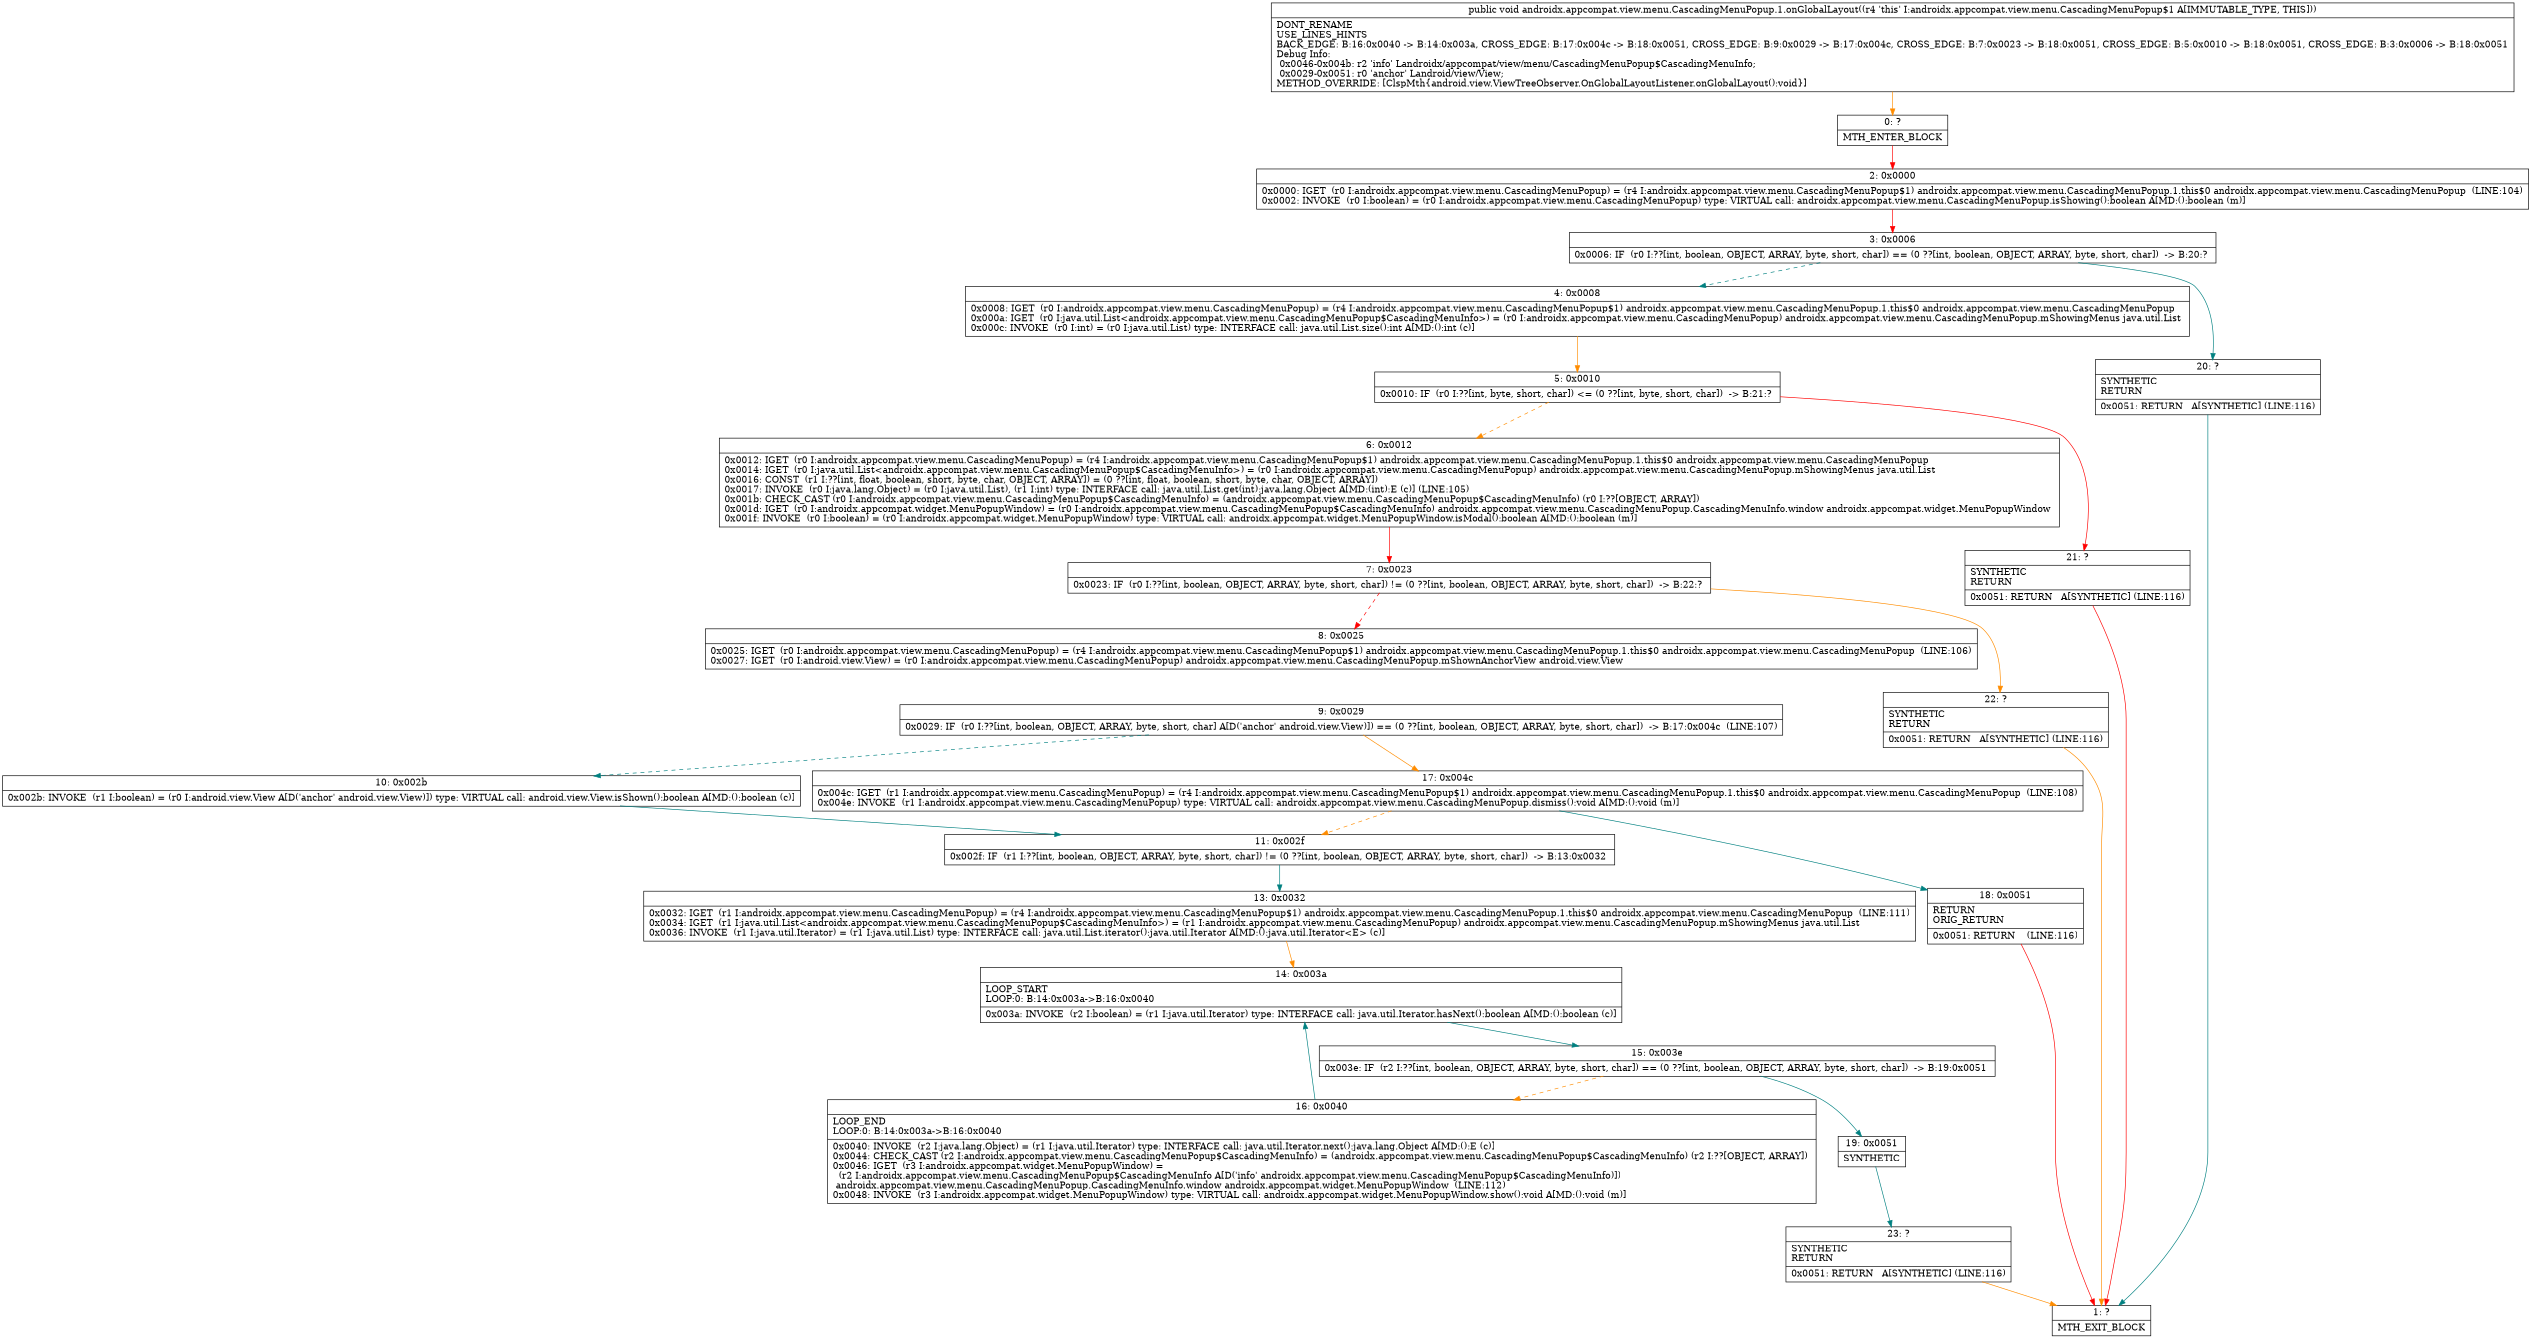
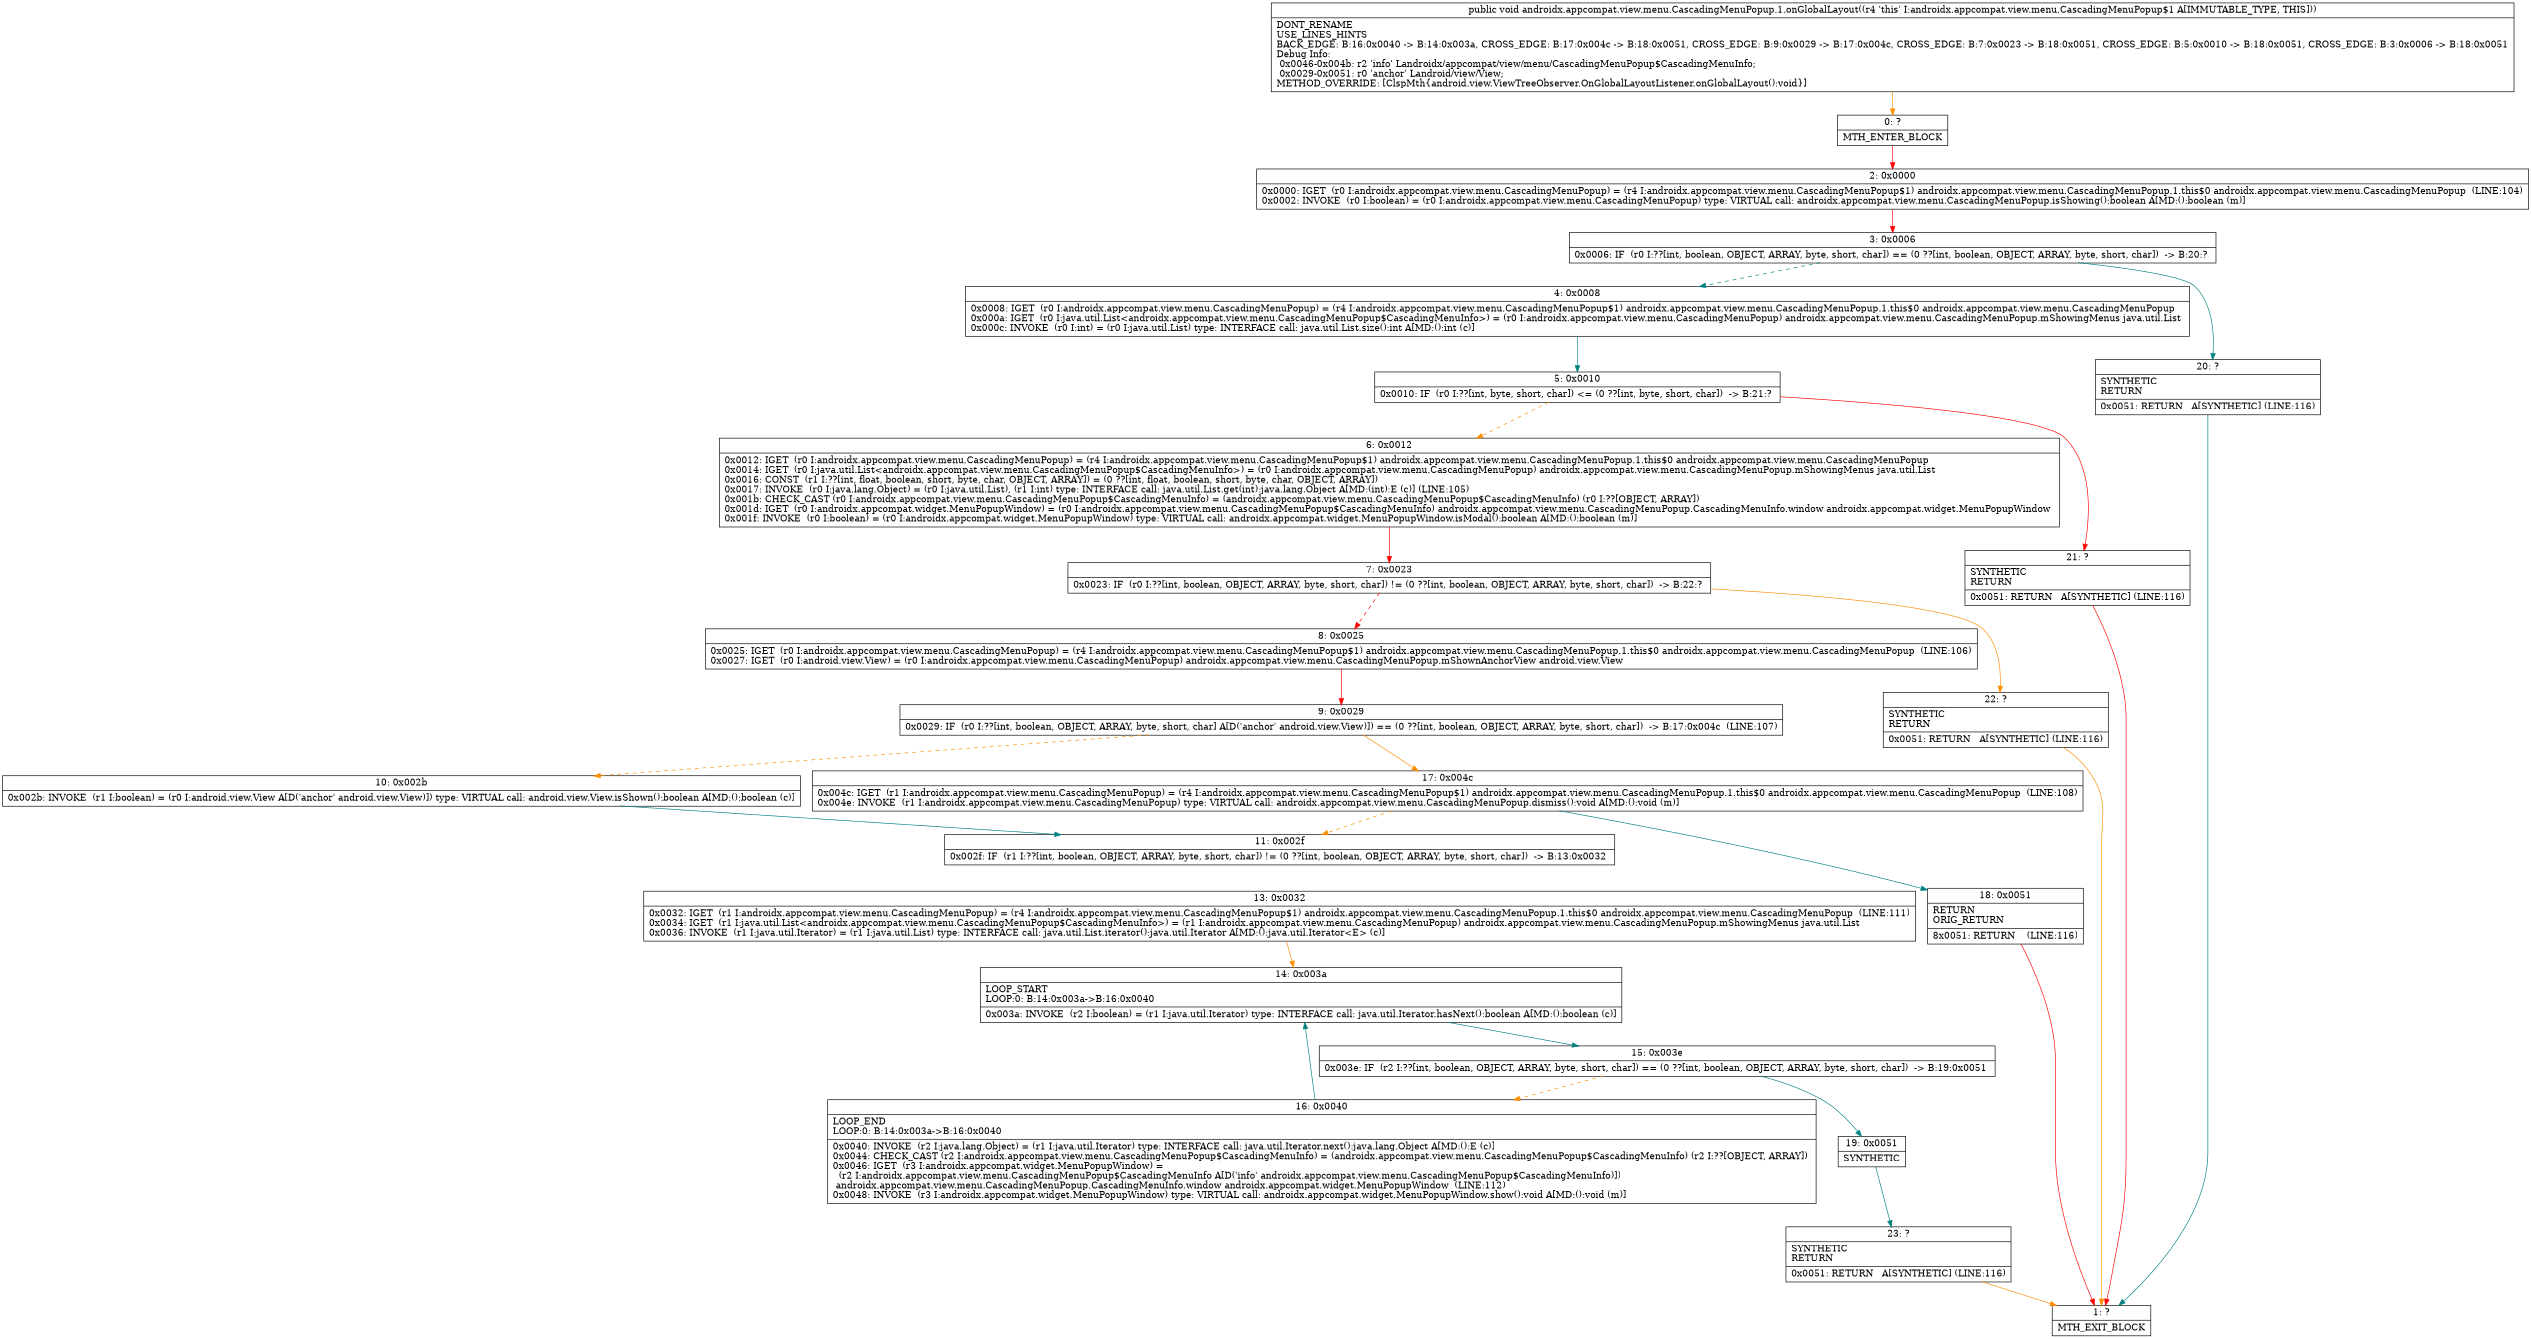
(1577, 351) -> (1577, 351)
none -> (1341, 684)
(875, 755) -> (875, 755)
(1280, 875) -> none
(2006, 936) -> (2006, 936)
